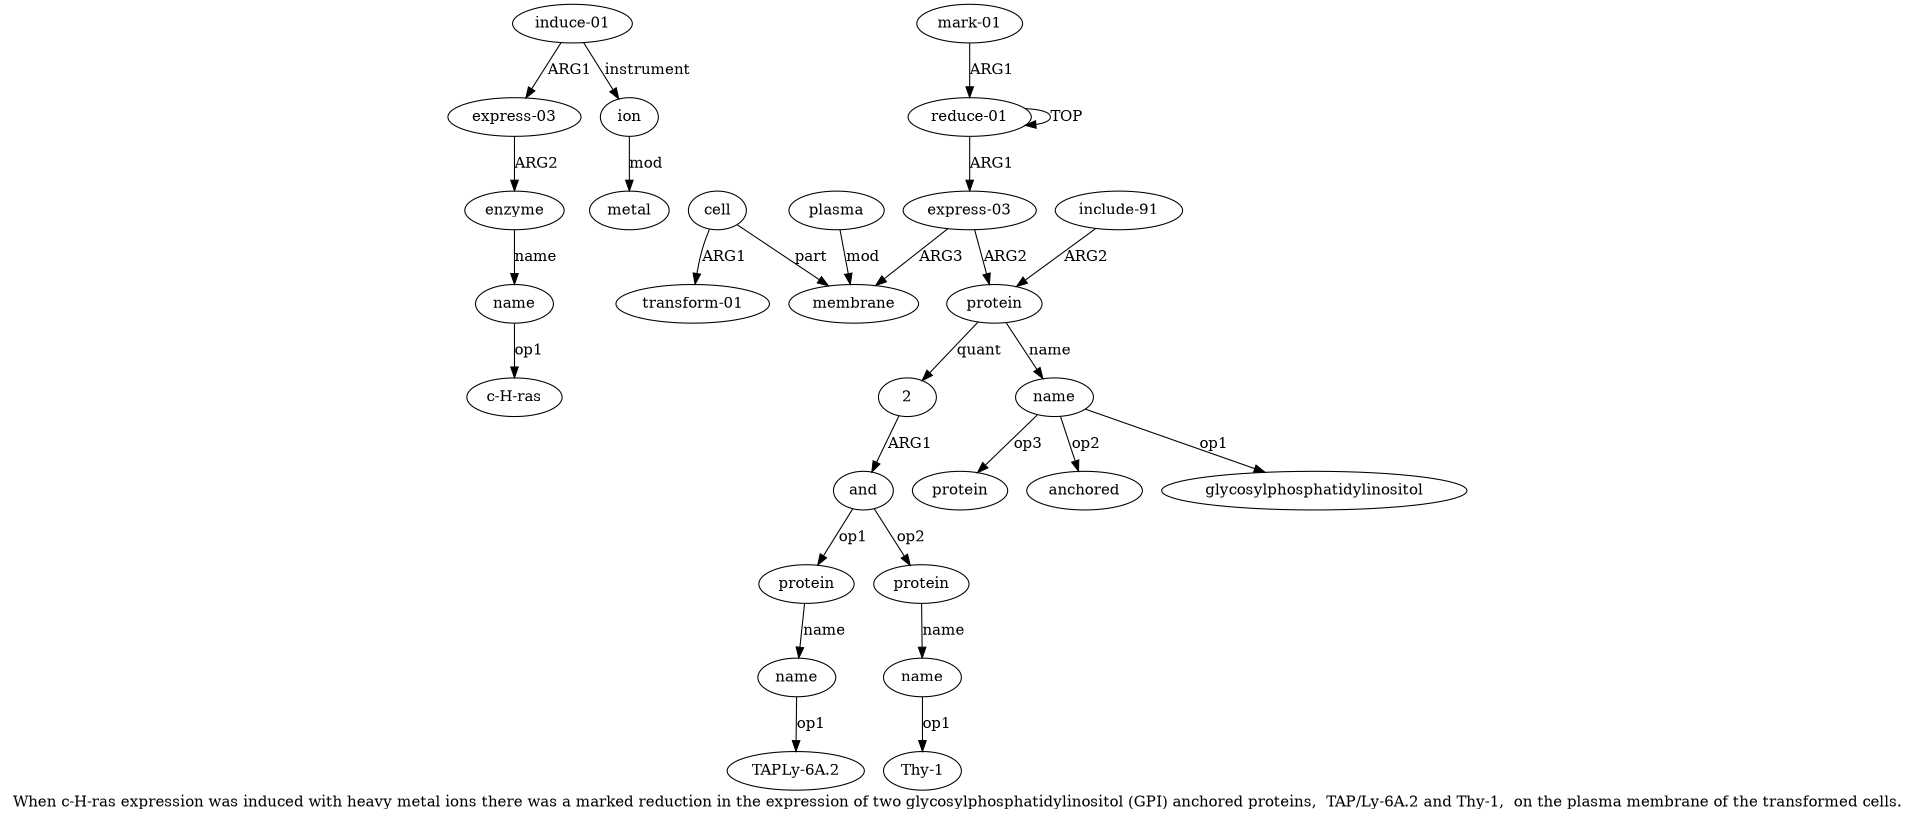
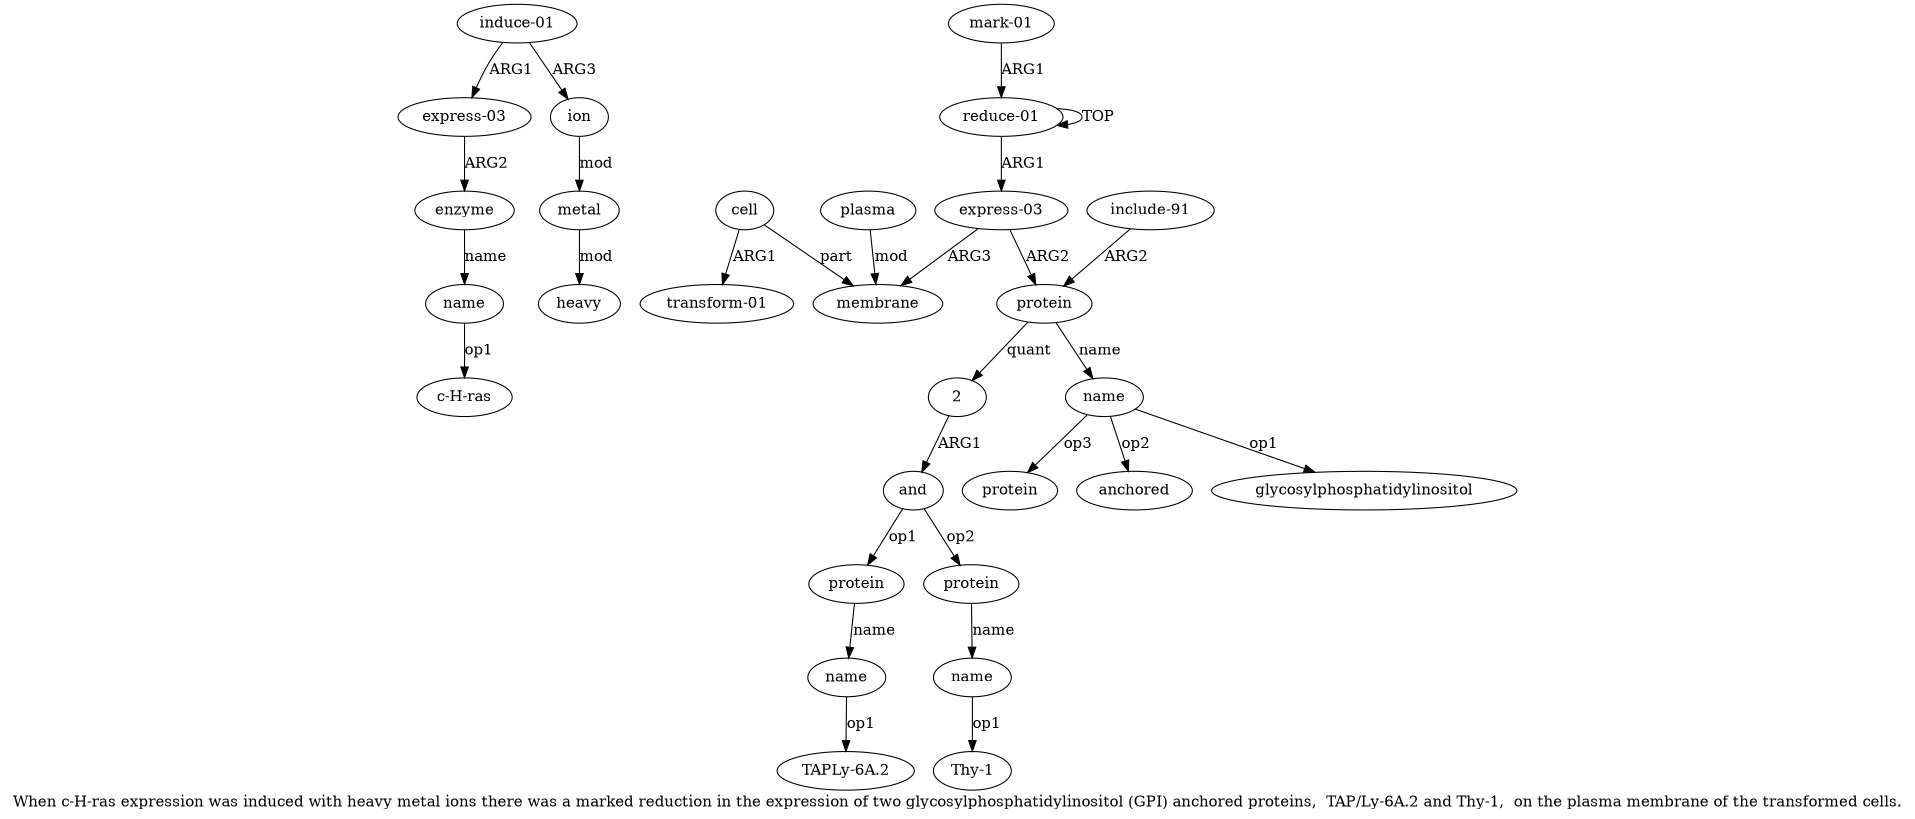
(648, 70) -> (575, 70)
none -> (579, 304)
